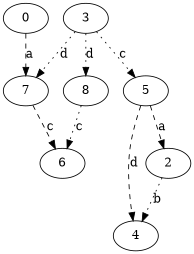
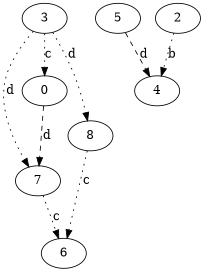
(113, 51) -> (45, 50)
(30, 55) -> (47, 136)
(42, 123) -> (49, 213)
(156, 123) -> none
